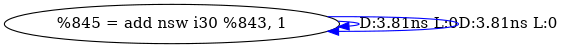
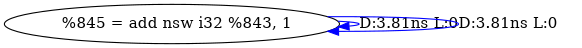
(172, 24) -> (172, 24)
